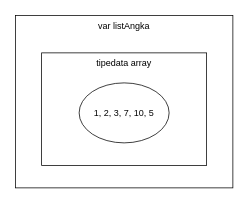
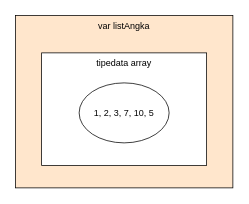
(124, 26) -> (124, 26)
